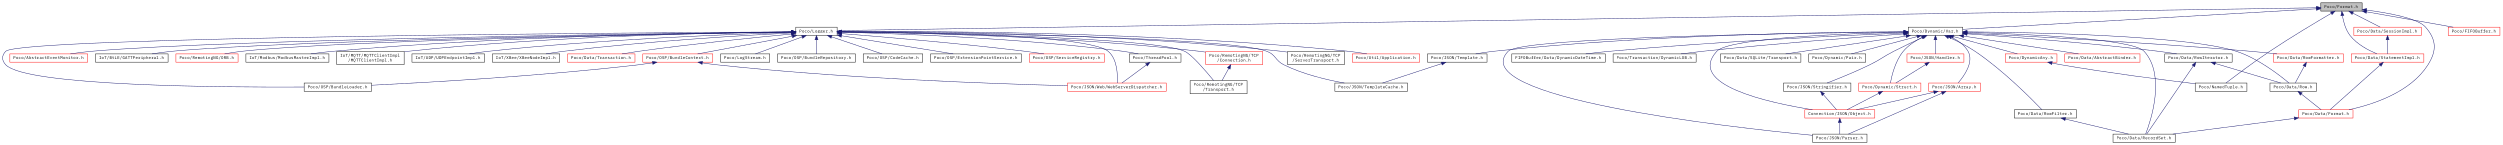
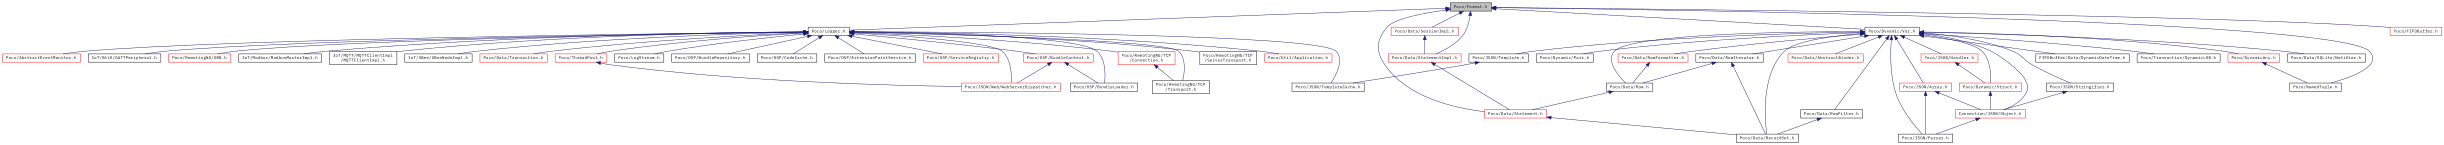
(448, 58) -> none
(1155, 58) -> (581, 58)
(1761, 58) -> (2326, 58)
(2326, 114) -> (1516, 114)
